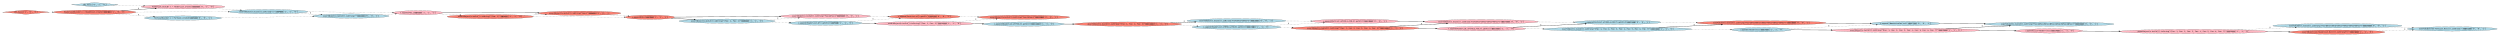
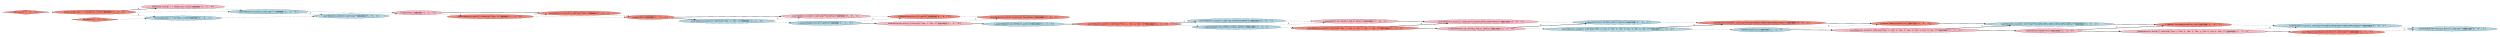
(95, 5) -> none
none -> (95, 20)
(1906, 23) -> (1906, 23)
none -> (2193, 25)
